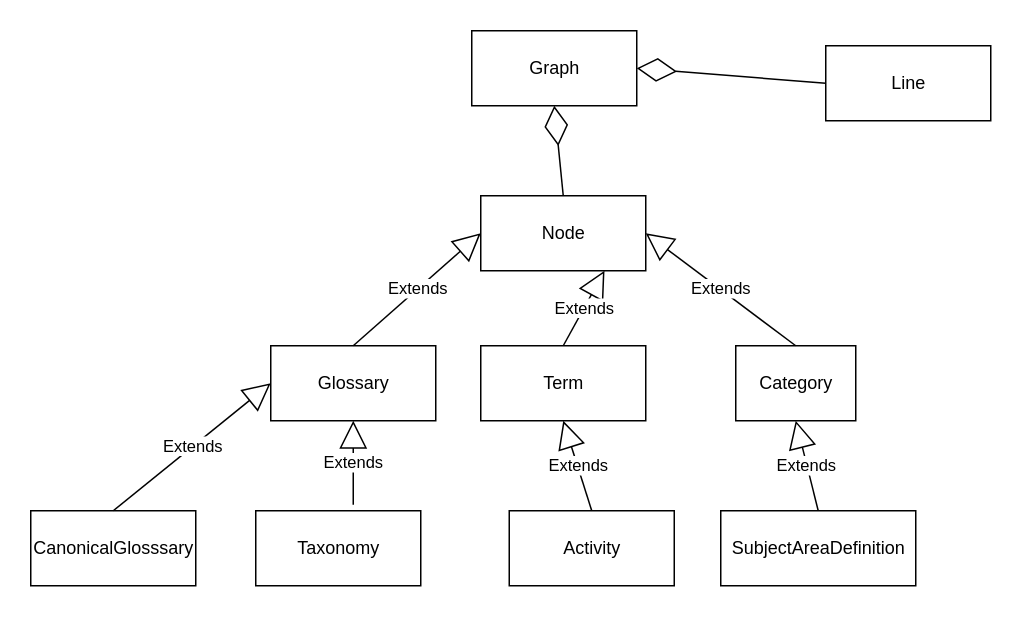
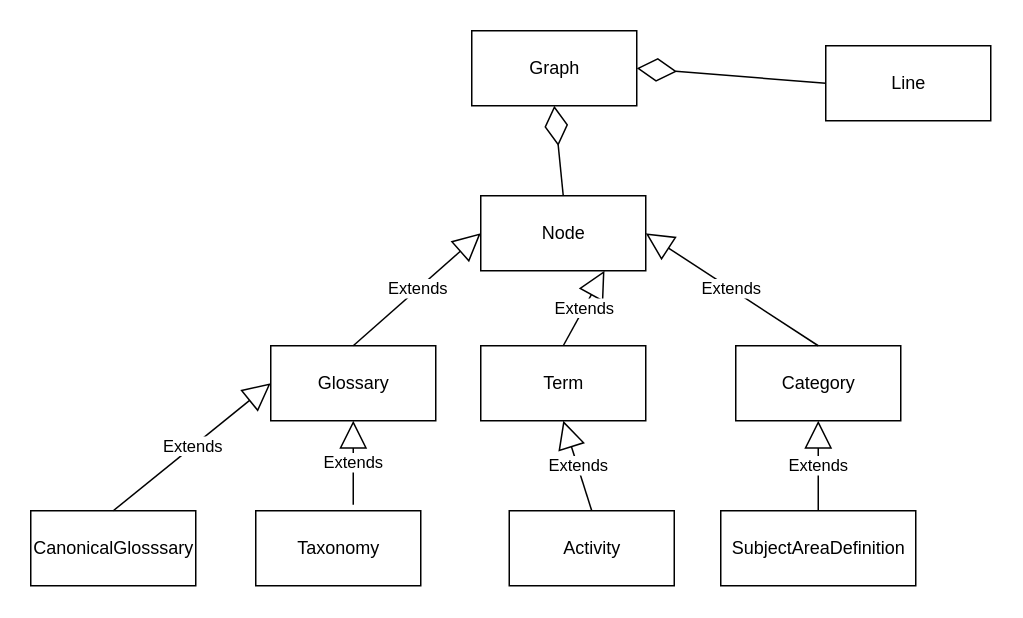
(796, 383) -> (818, 383)
